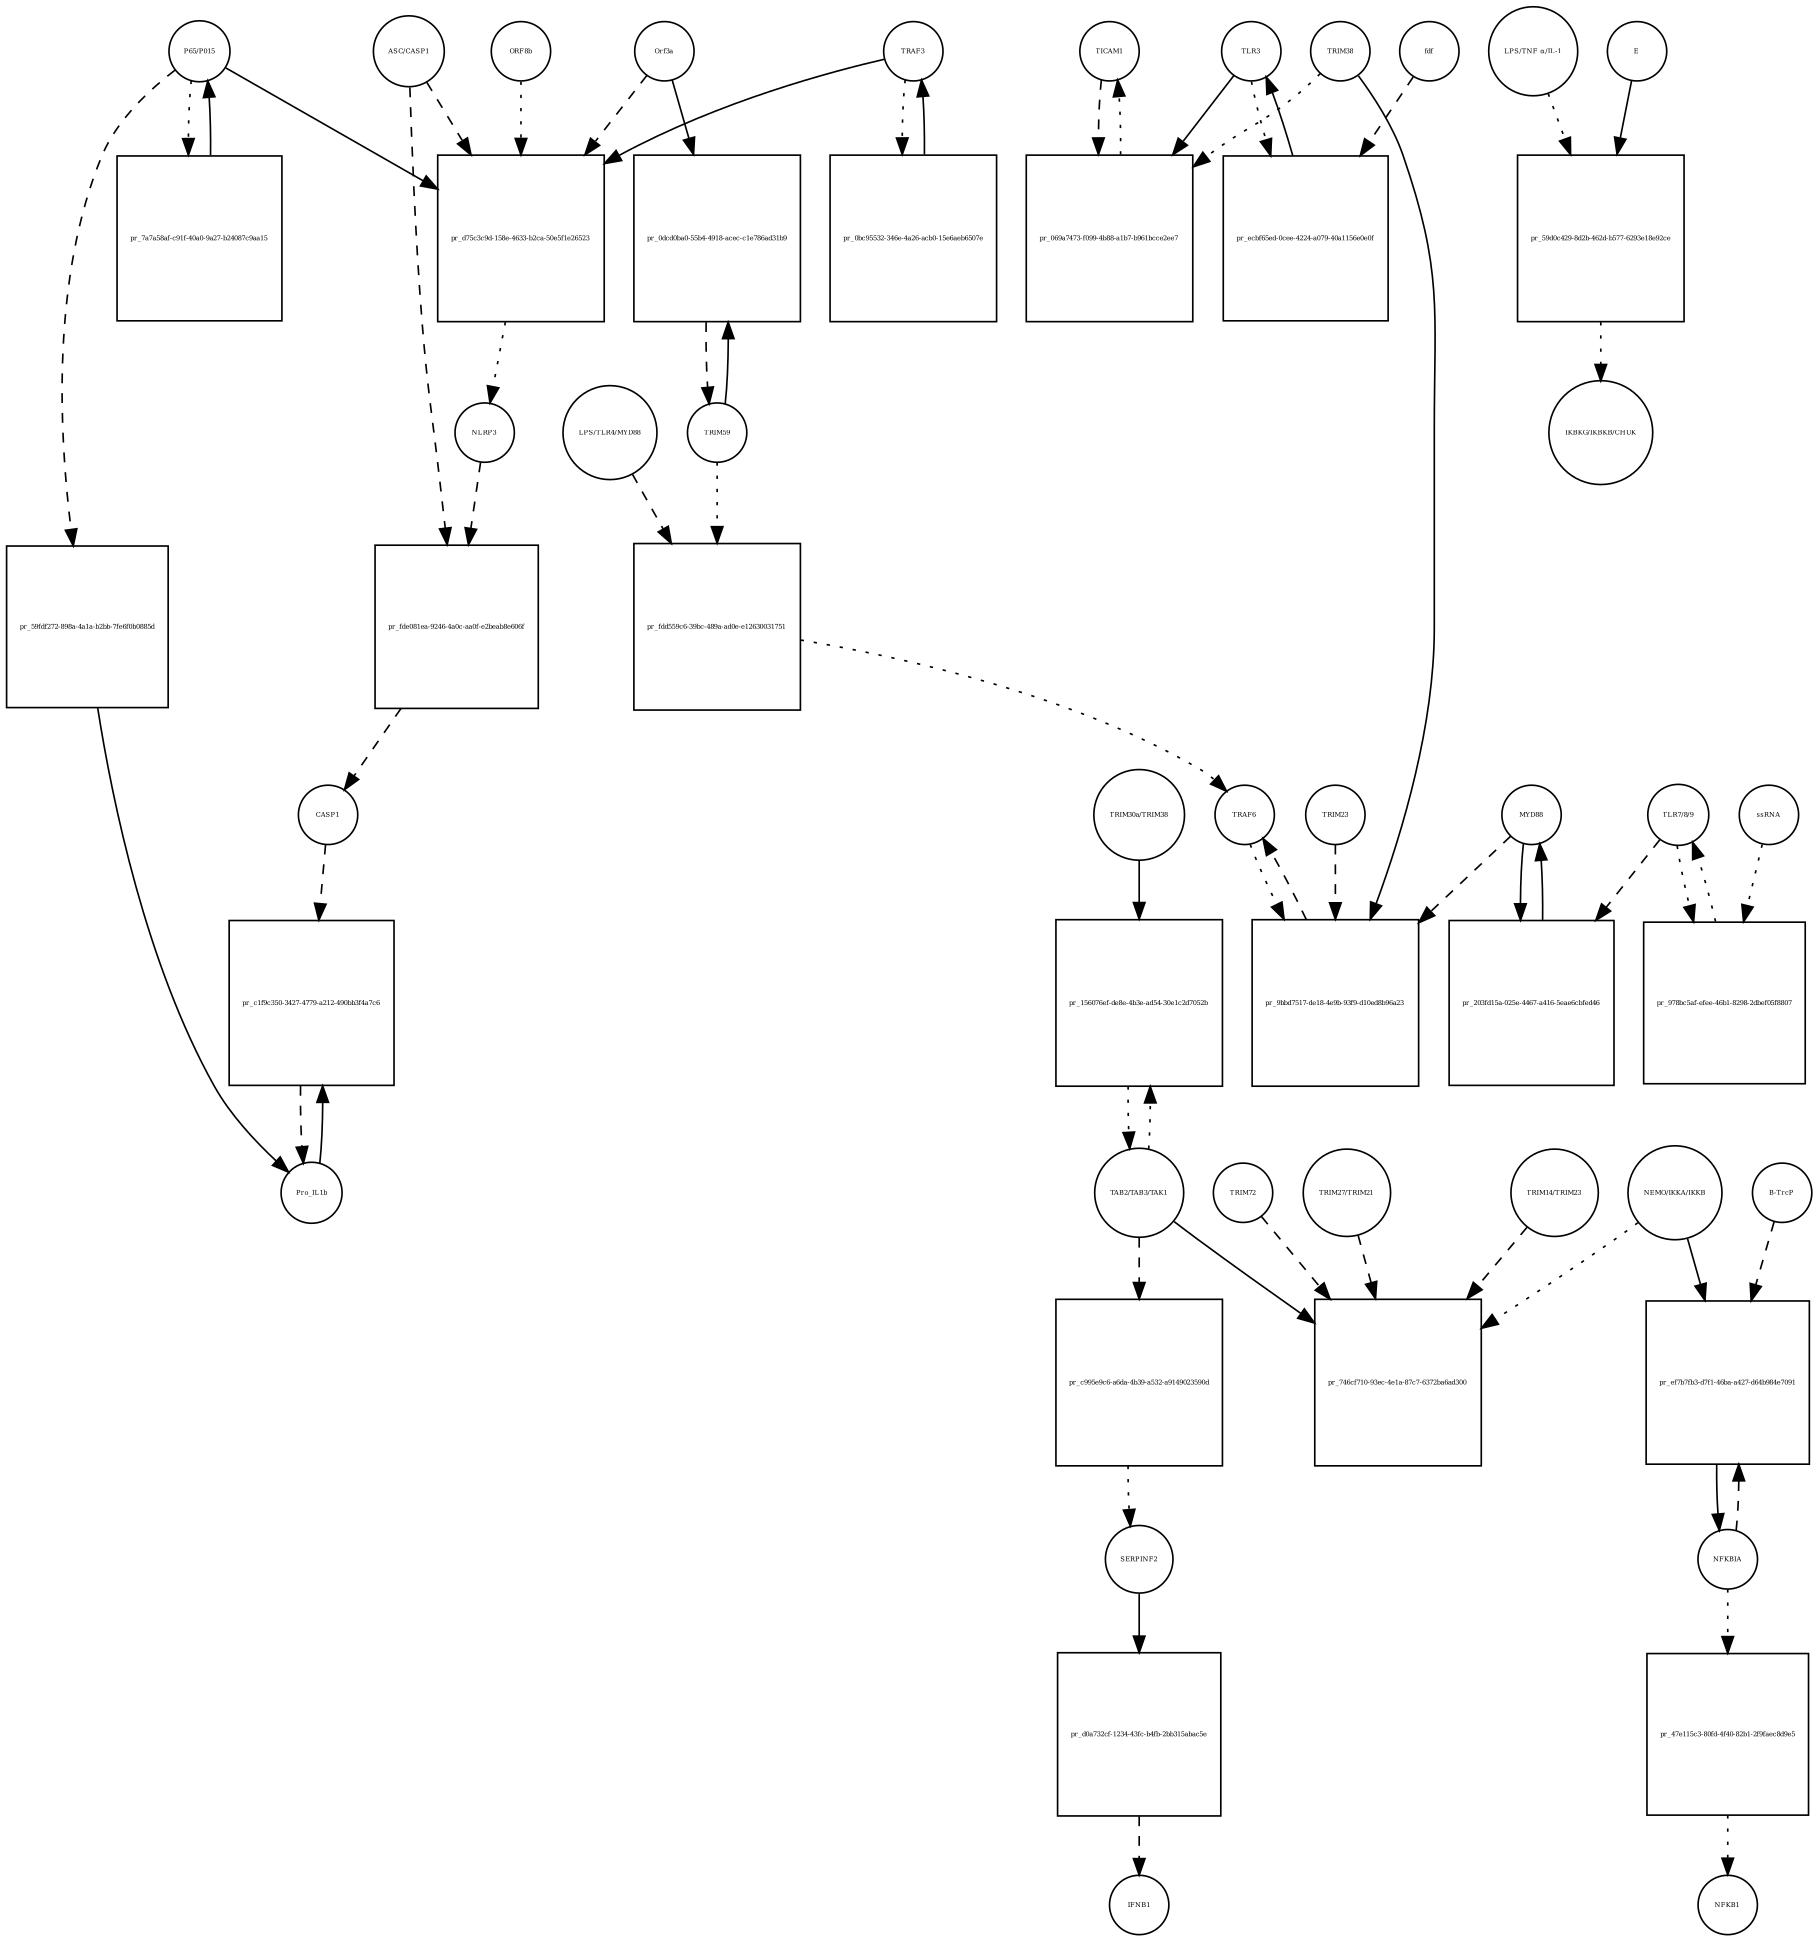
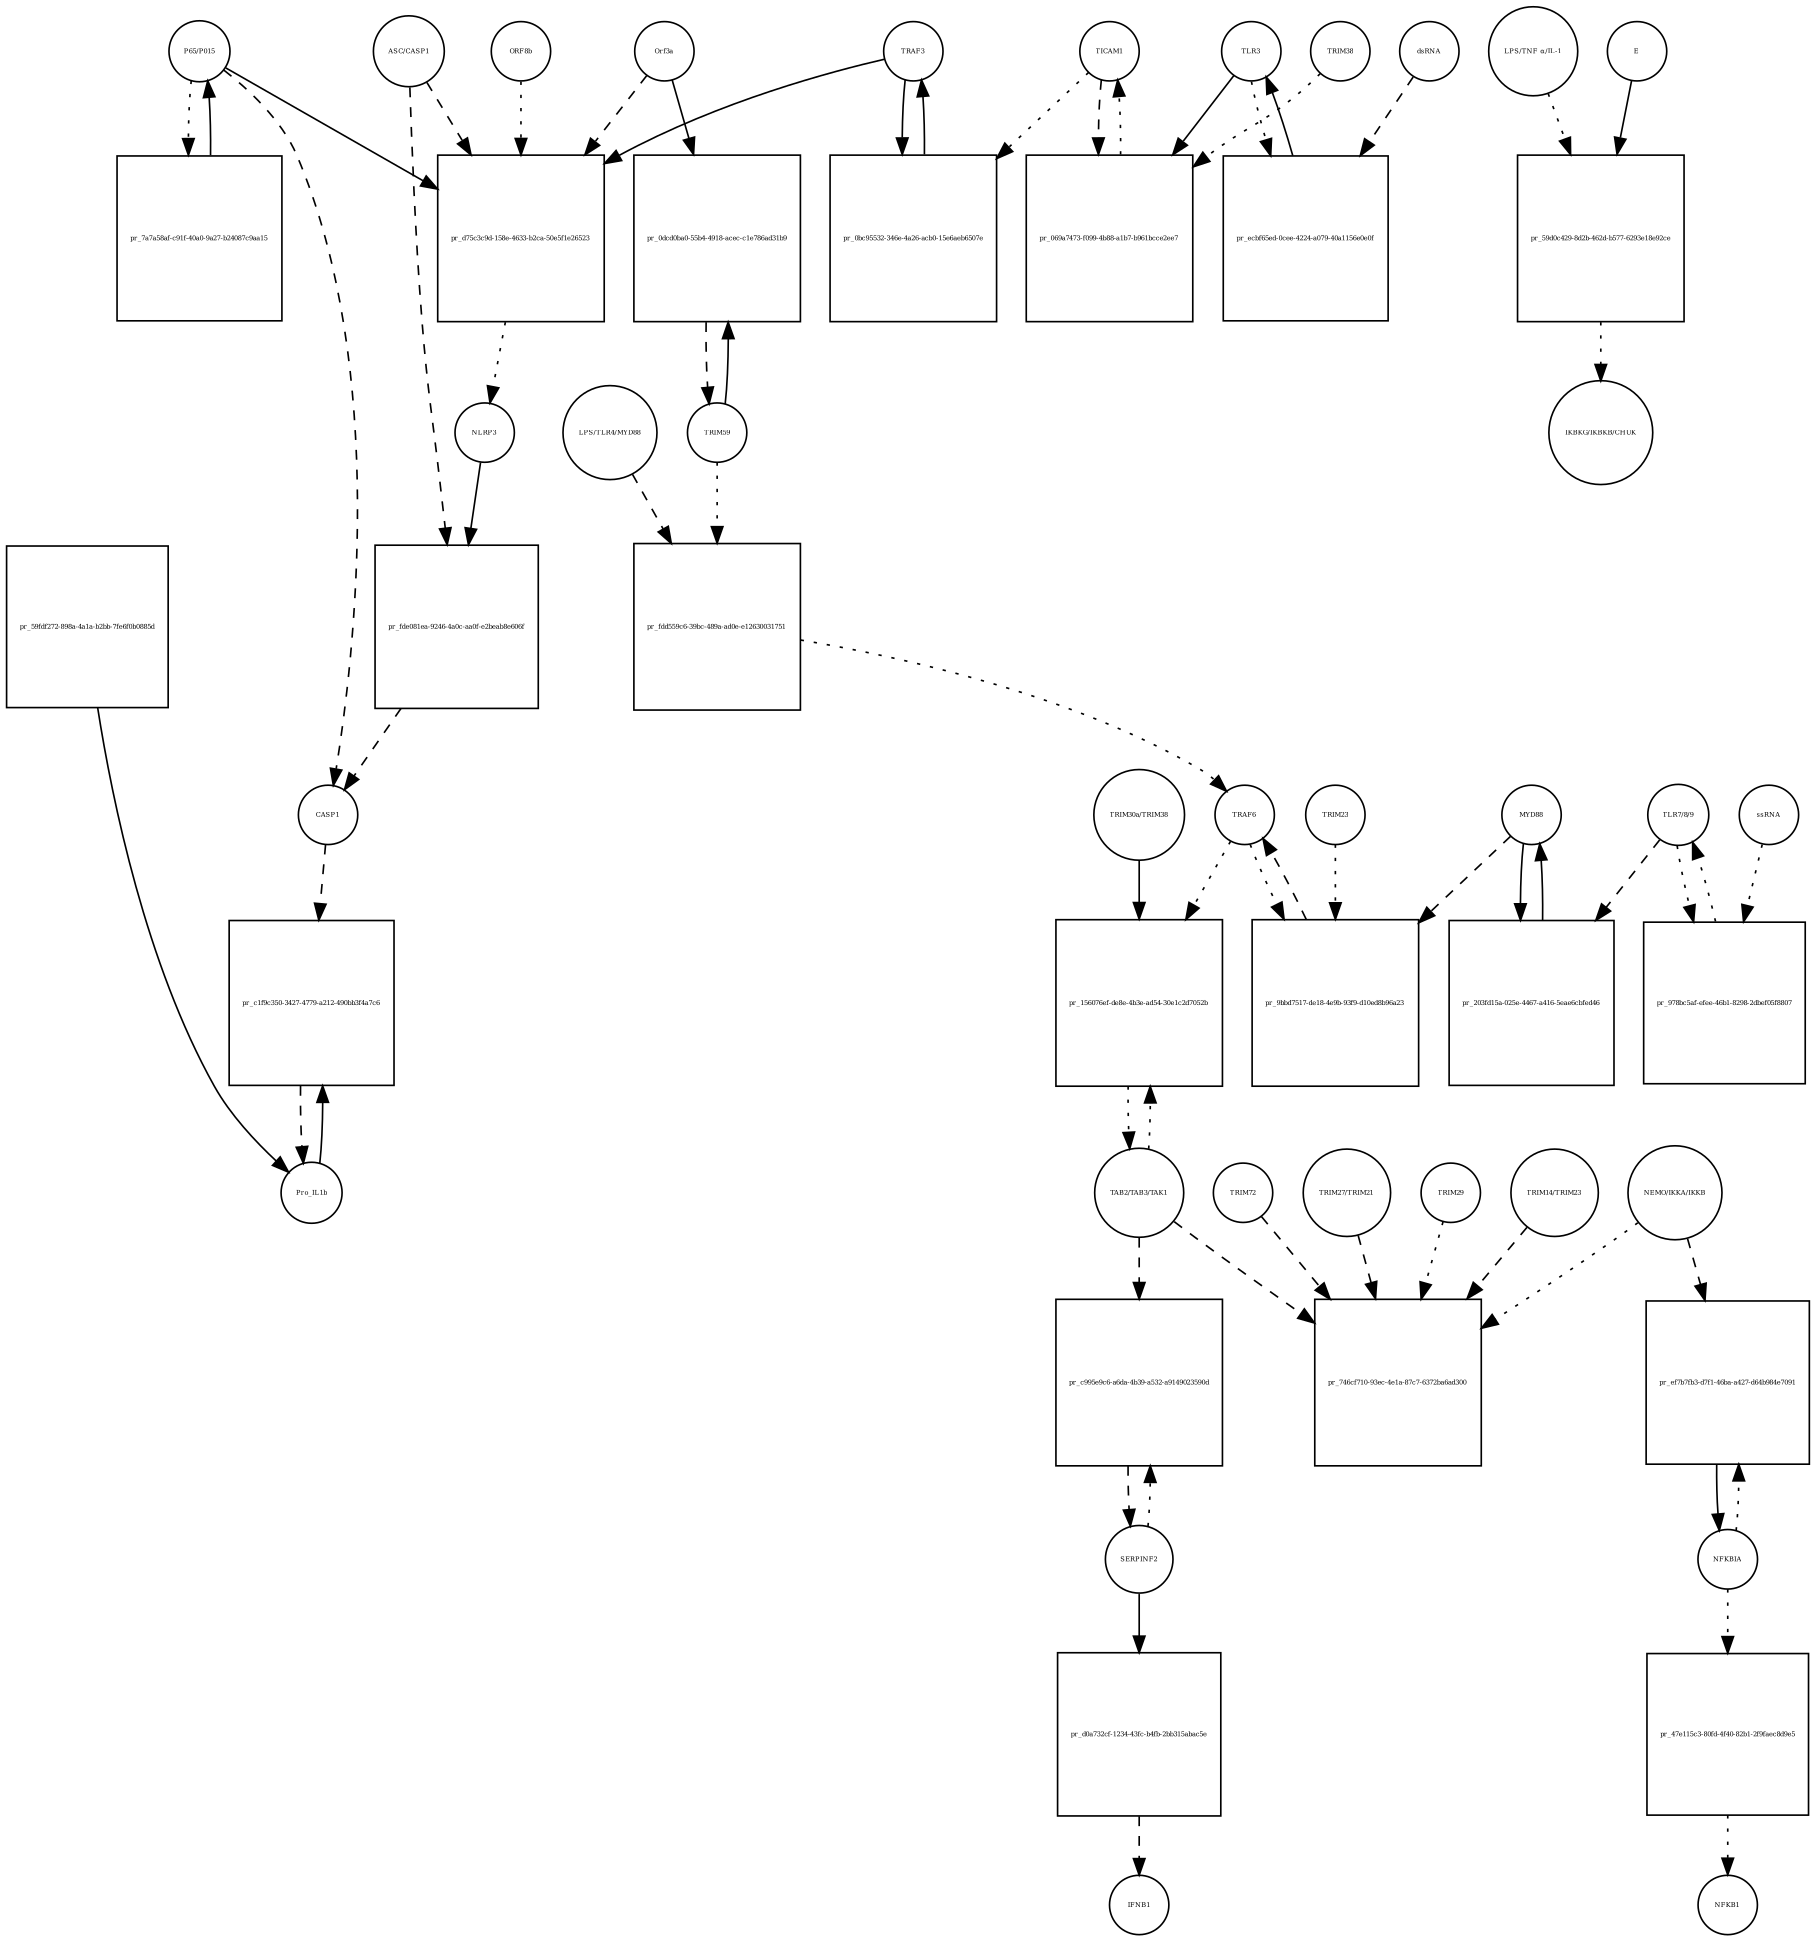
(1429, 51) -> (1429, 51)
(903, 109) -> (903, 109)
none -> (1049, 110)
(69, 284) -> (353, 402)
(1434, 485) -> none
(476, 495) -> (476, 495)
none -> (1212, 873)
(1335, 873) -> (1335, 873)
none -> (1451, 1193)
(1782, 1193) -> none
(1694, 1262) -> (1694, 1262)
(1237, 1268) -> (1237, 1268)
(1128, 1488) -> (1128, 1488)
none -> (1150, 1504)
(1738, 1506) -> (1738, 1506)
